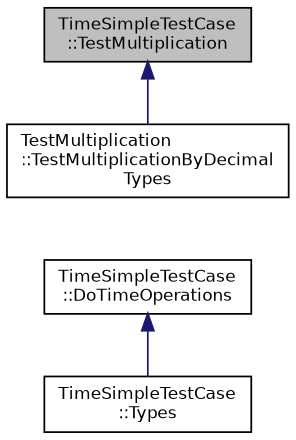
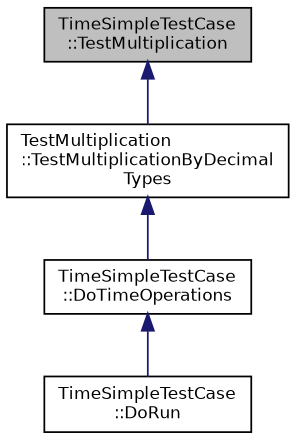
none -> (148, 237)
(148, 404) -> (148, 404)
